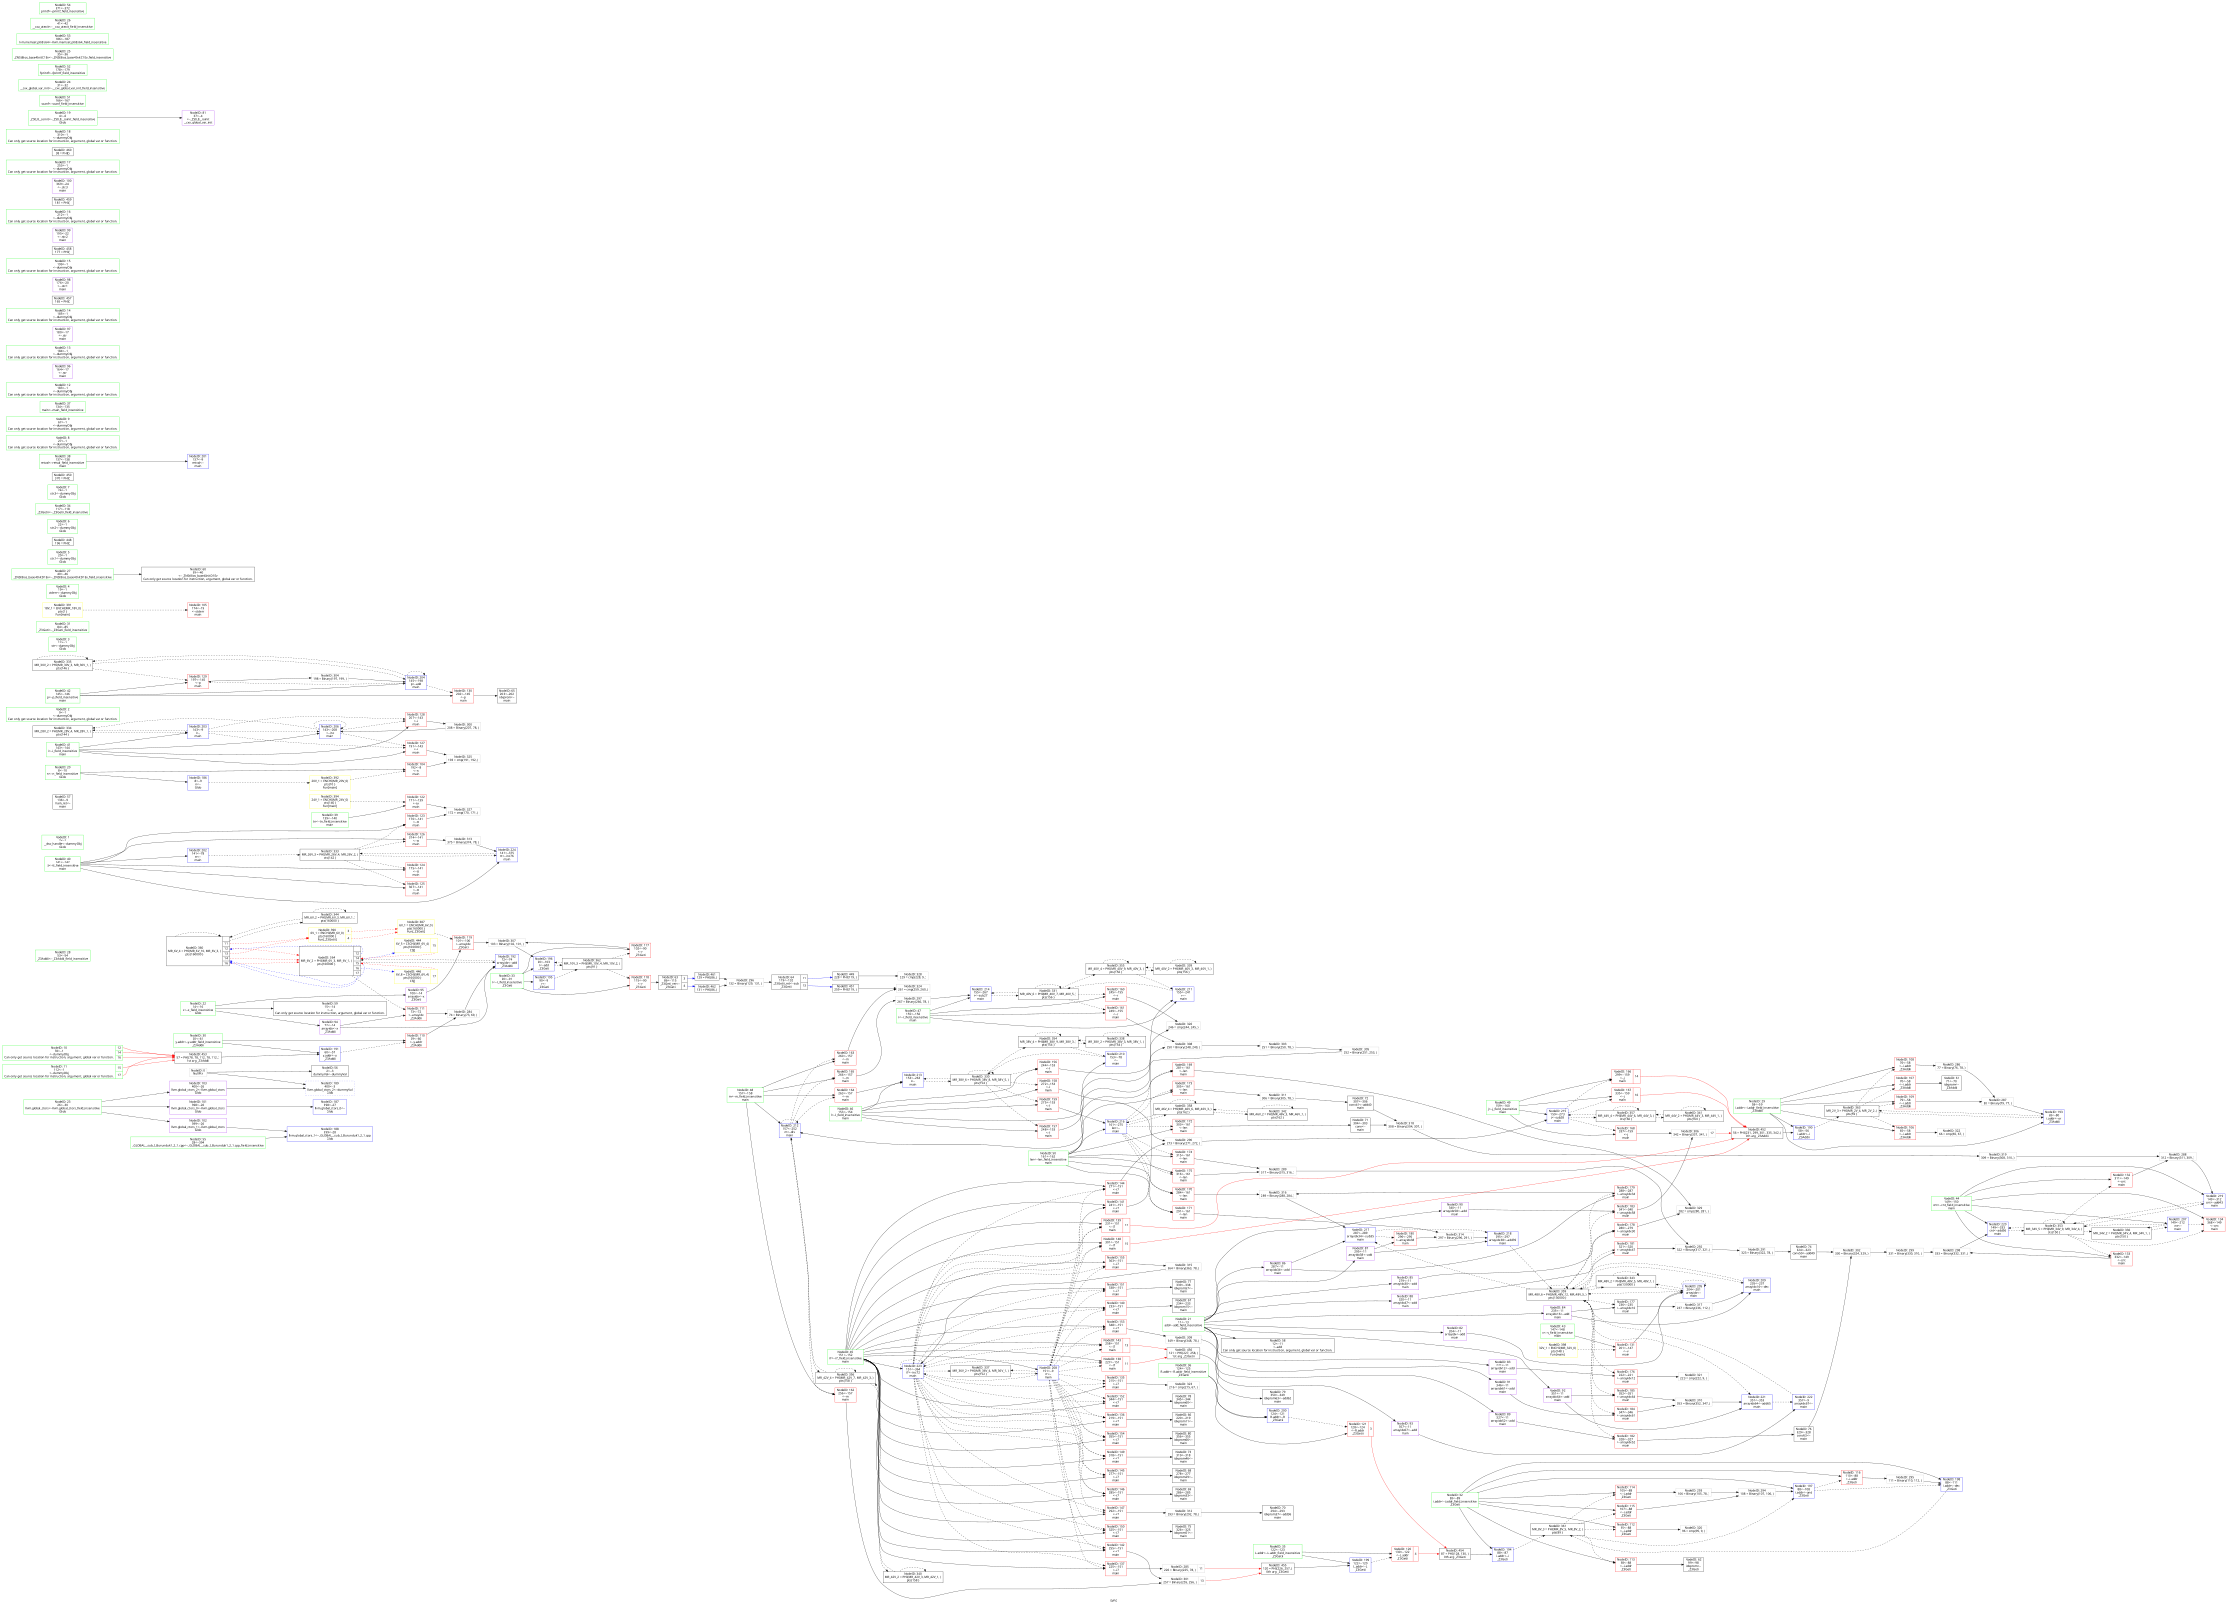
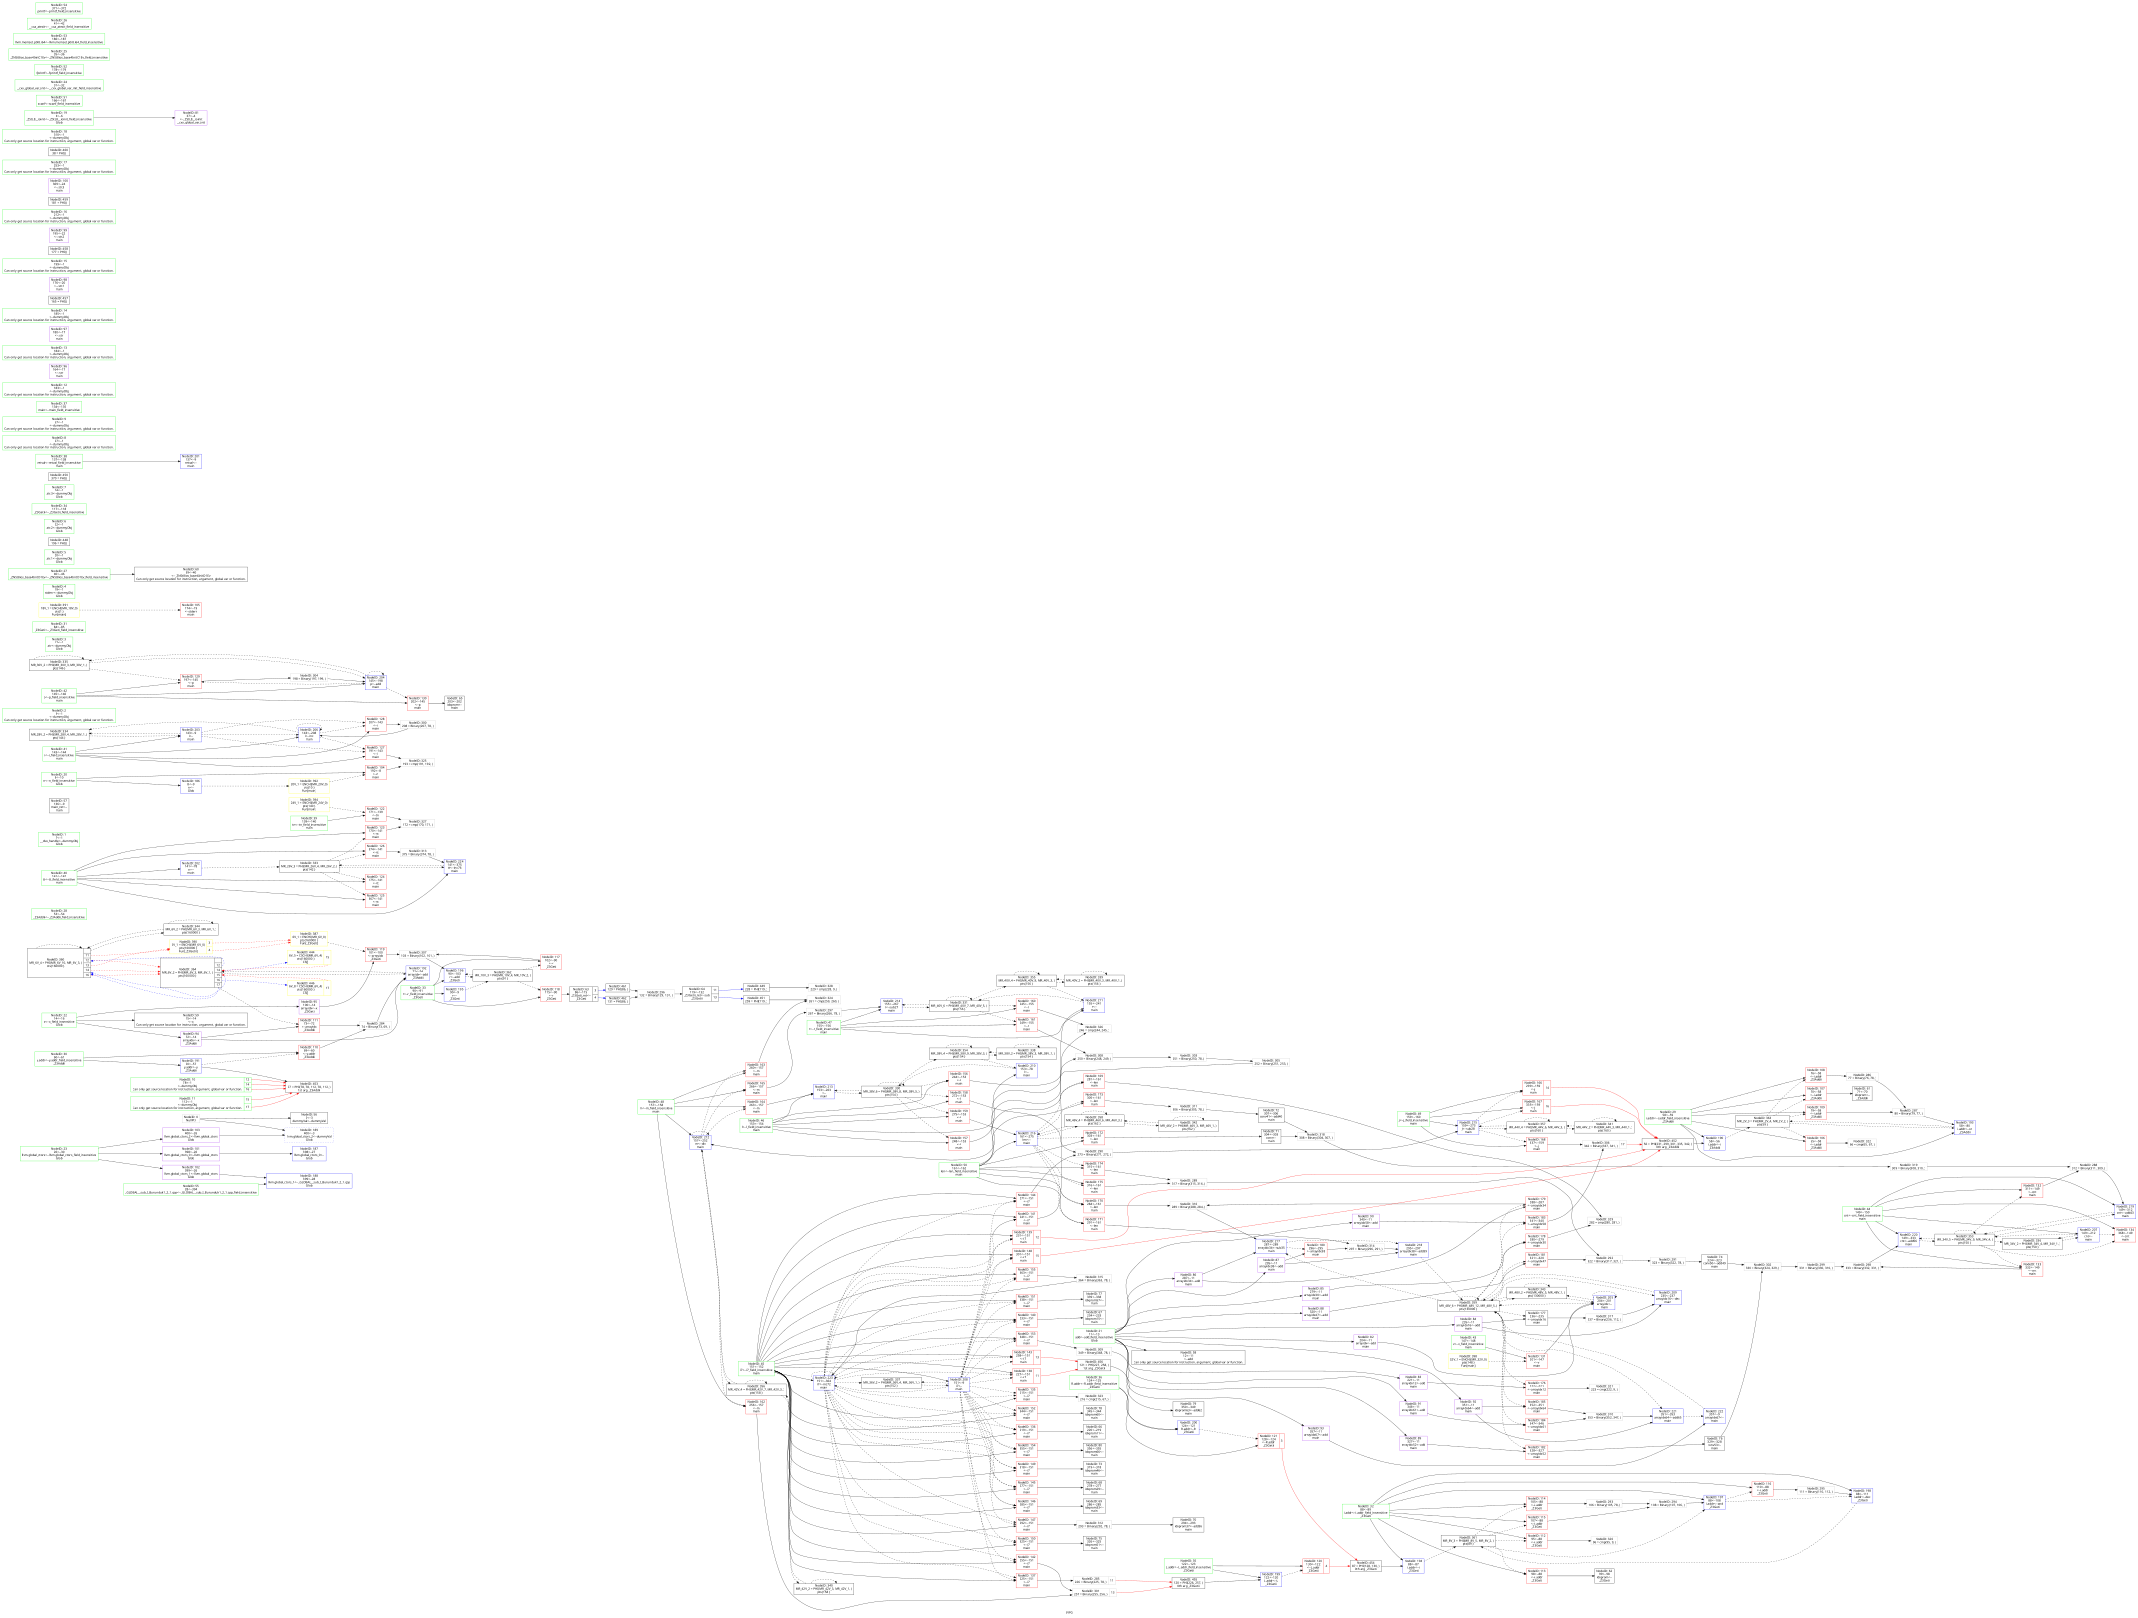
(269, 1056) -> (244, 1073)
